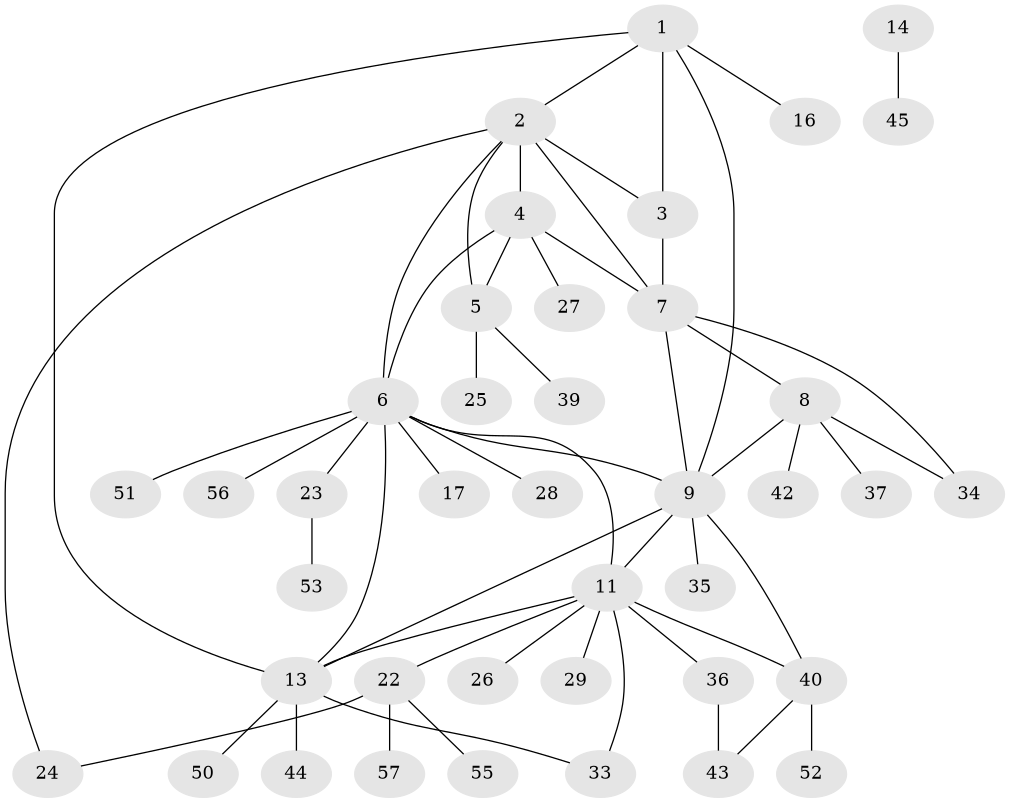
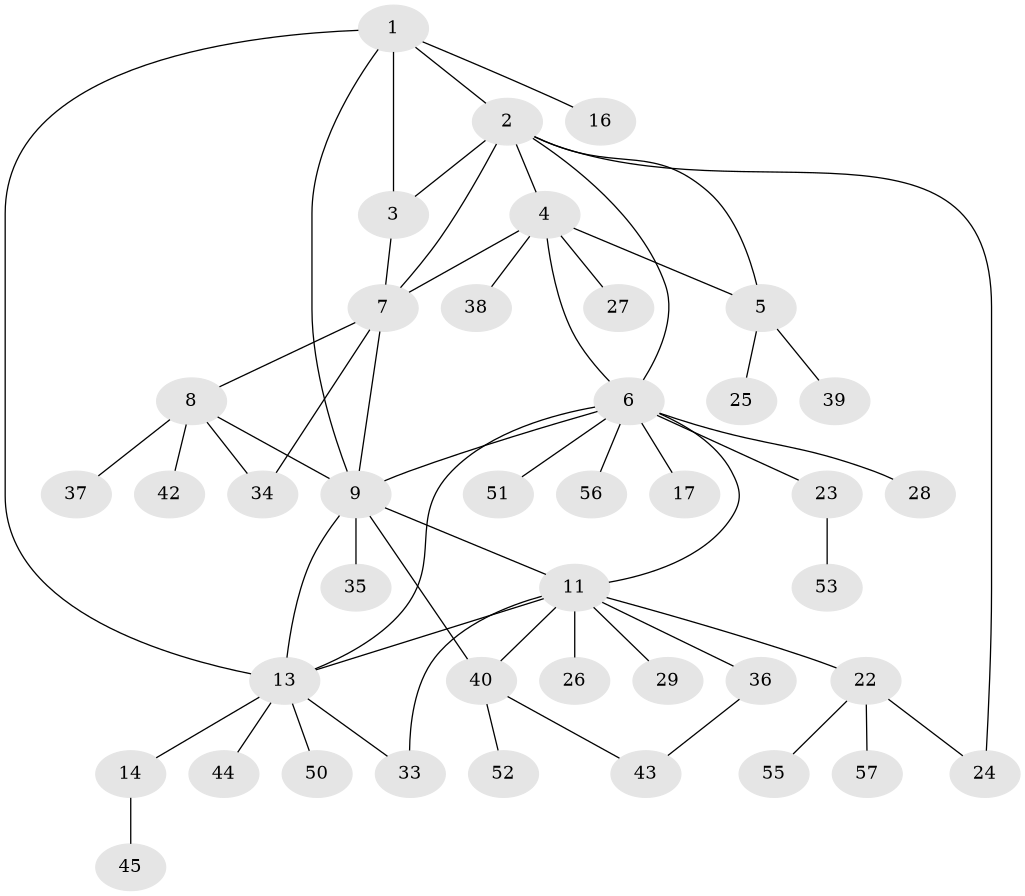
none -> (476, 308)
none -> (208, 727)
